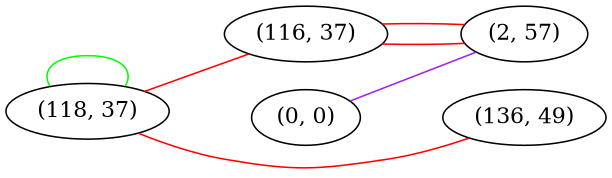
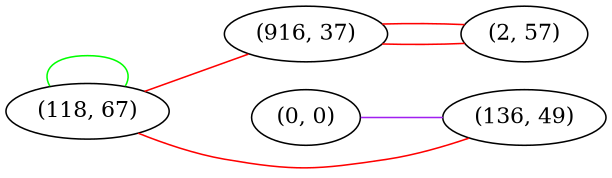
(306, 34) -> (306, 34)
(413, 77) -> (402, 117)
(88, 111) -> (88, 111)
